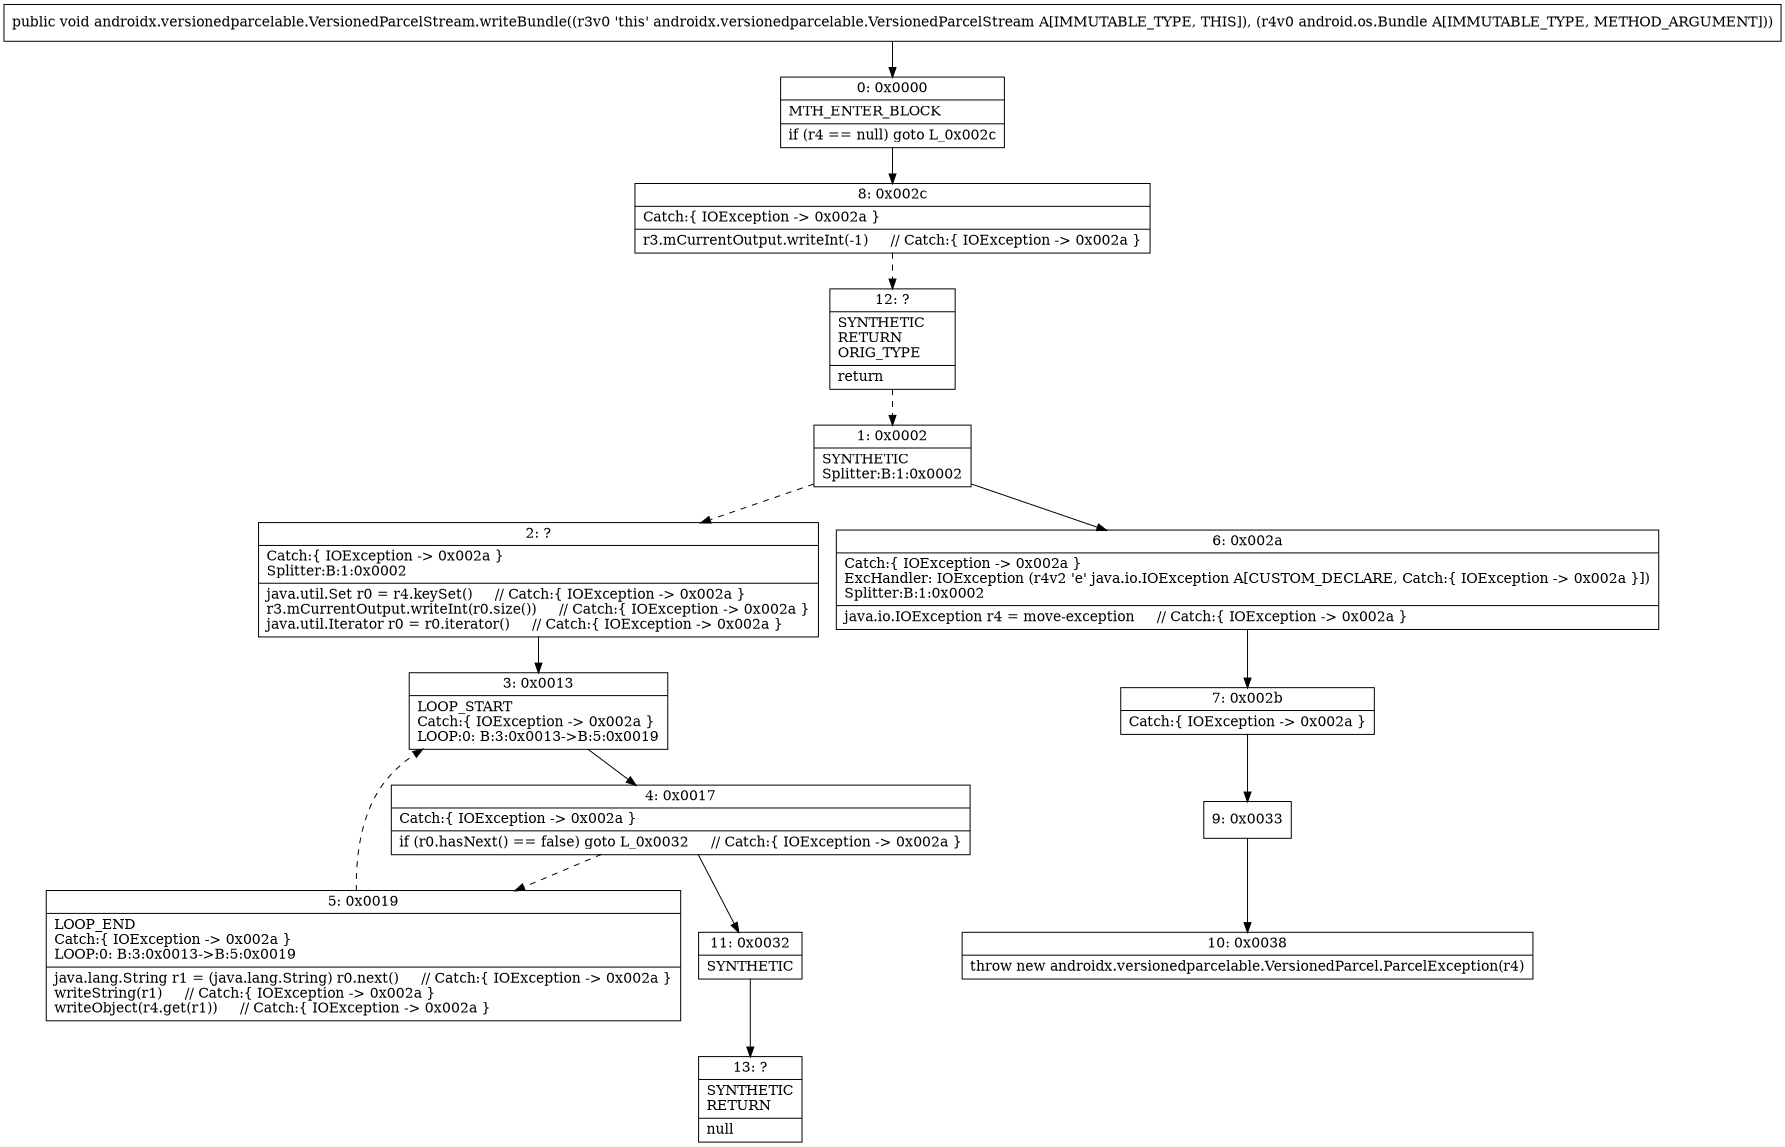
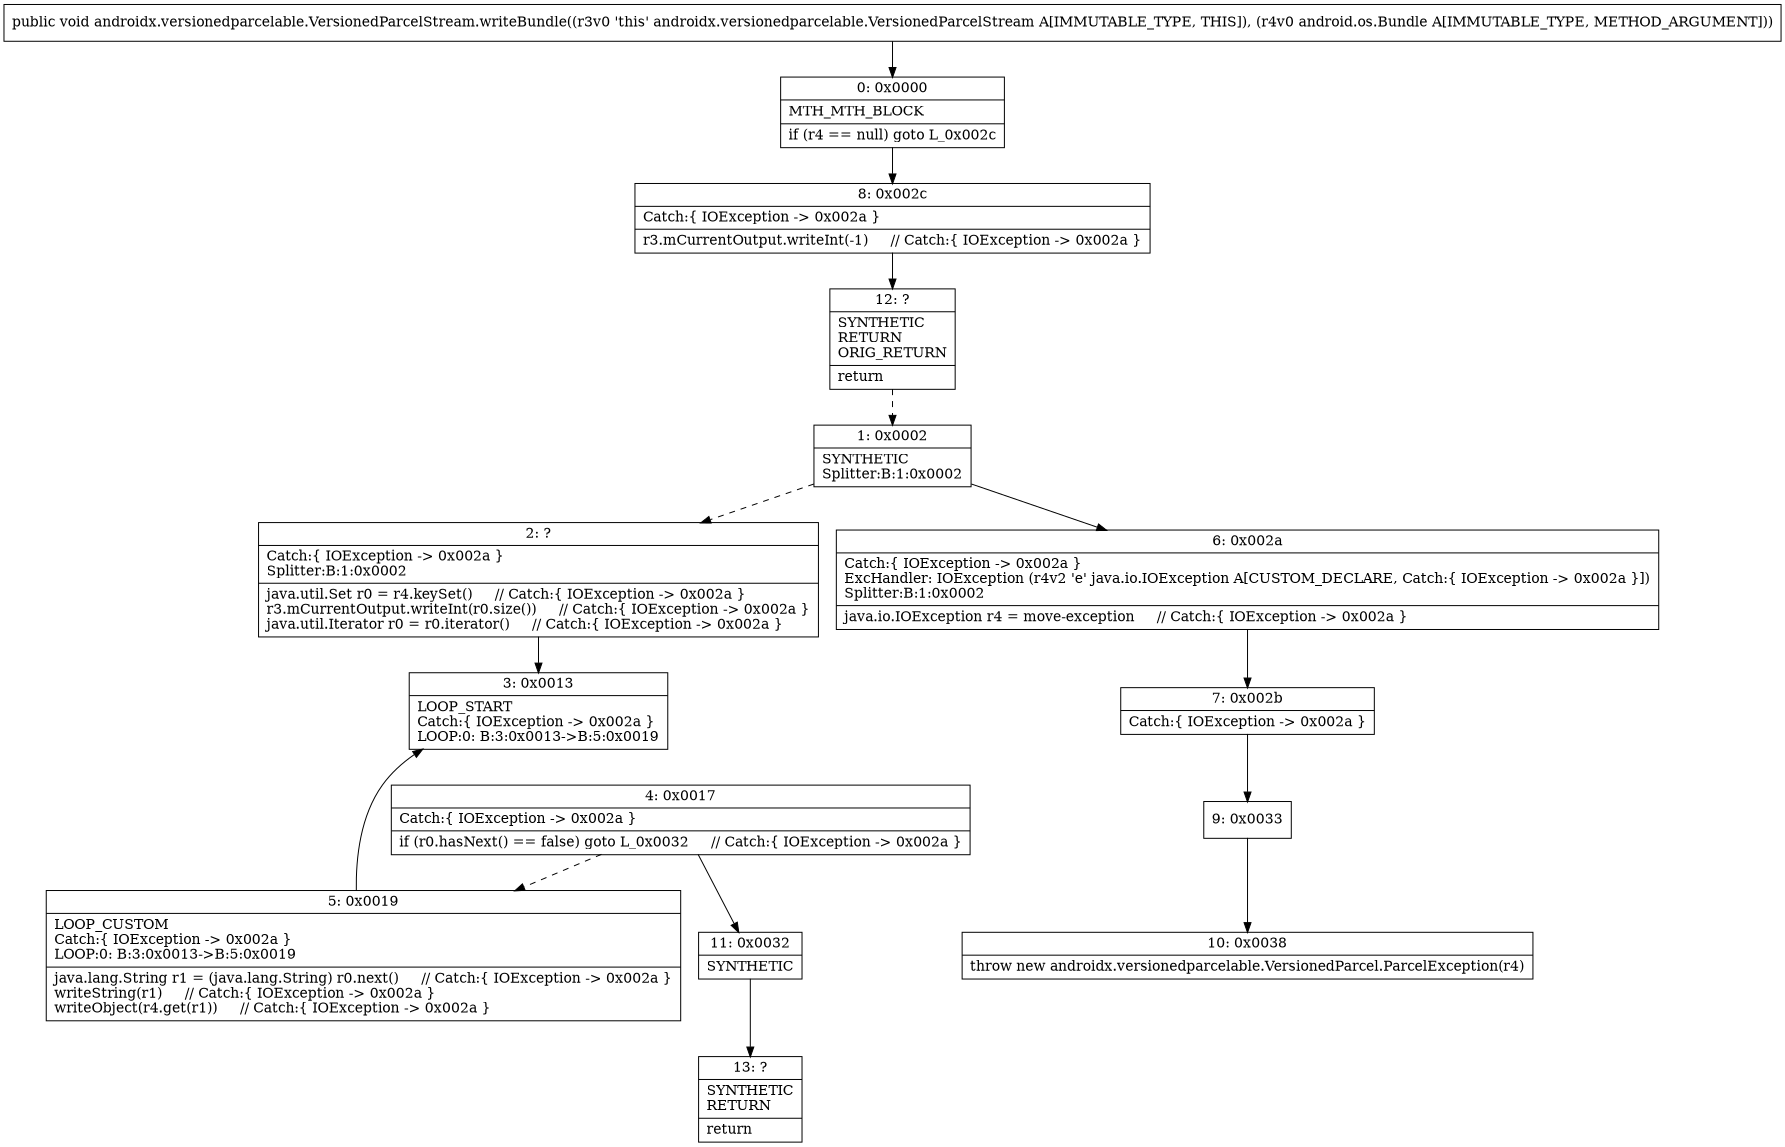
(865, 111) -> (856, 111)
(893, 266) -> (893, 266)
(880, 353) -> (893, 353)
(608, 764) -> none
(367, 815) -> (367, 815)
(95, 925) -> (111, 925)
(720, 1130) -> (729, 1130)
